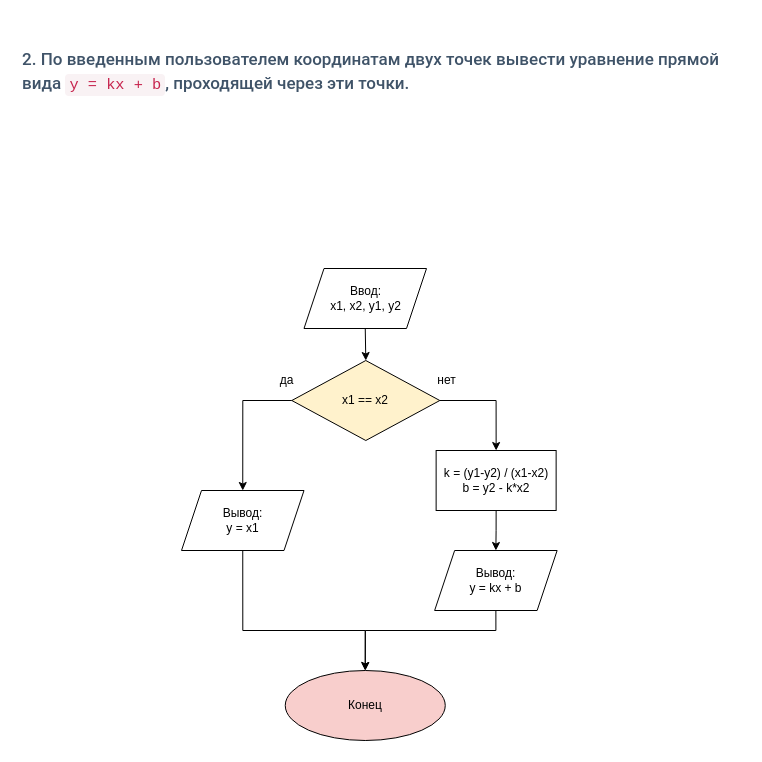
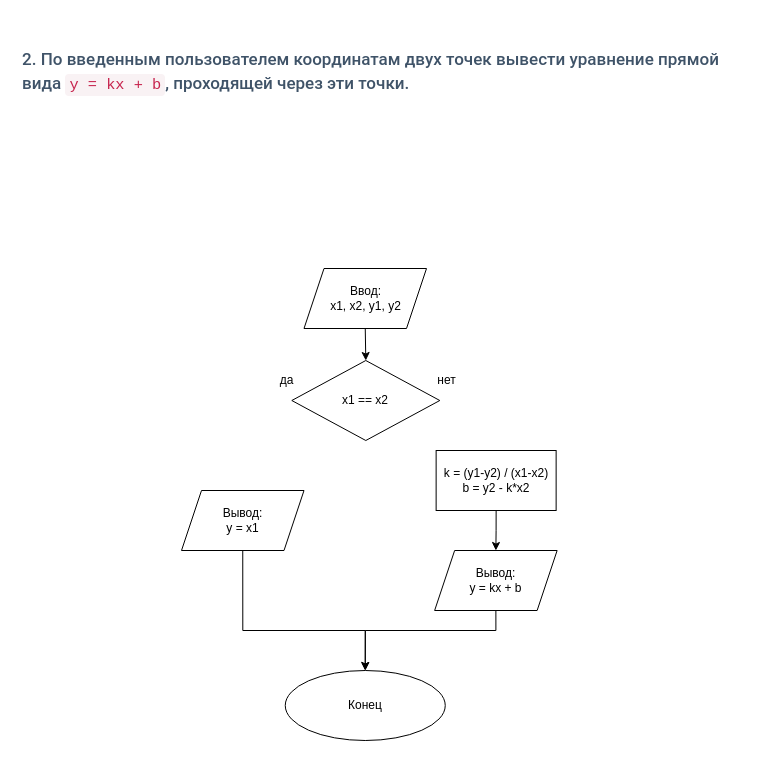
(366, 401) -> (366, 401)
(489, 401) -> none
(243, 418) -> none
(365, 706) -> (365, 706)
